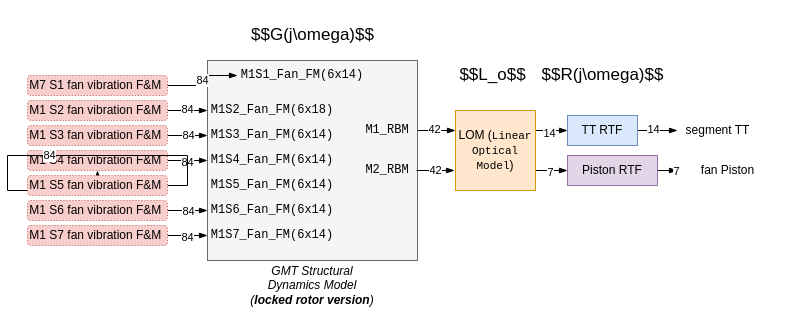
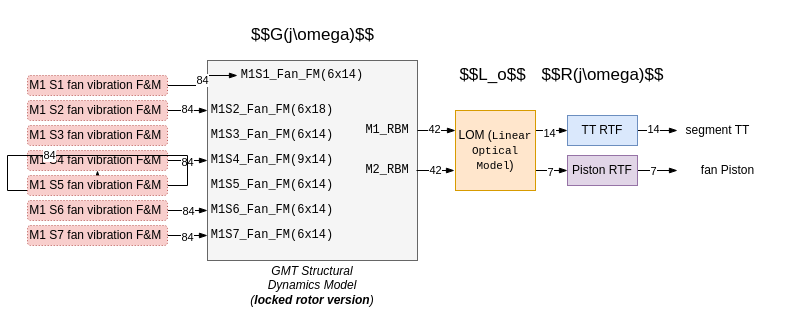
(98, 86) -> (98, 86)
(183, 136) -> none
(273, 161) -> (273, 161)
(613, 171) -> (603, 171)
